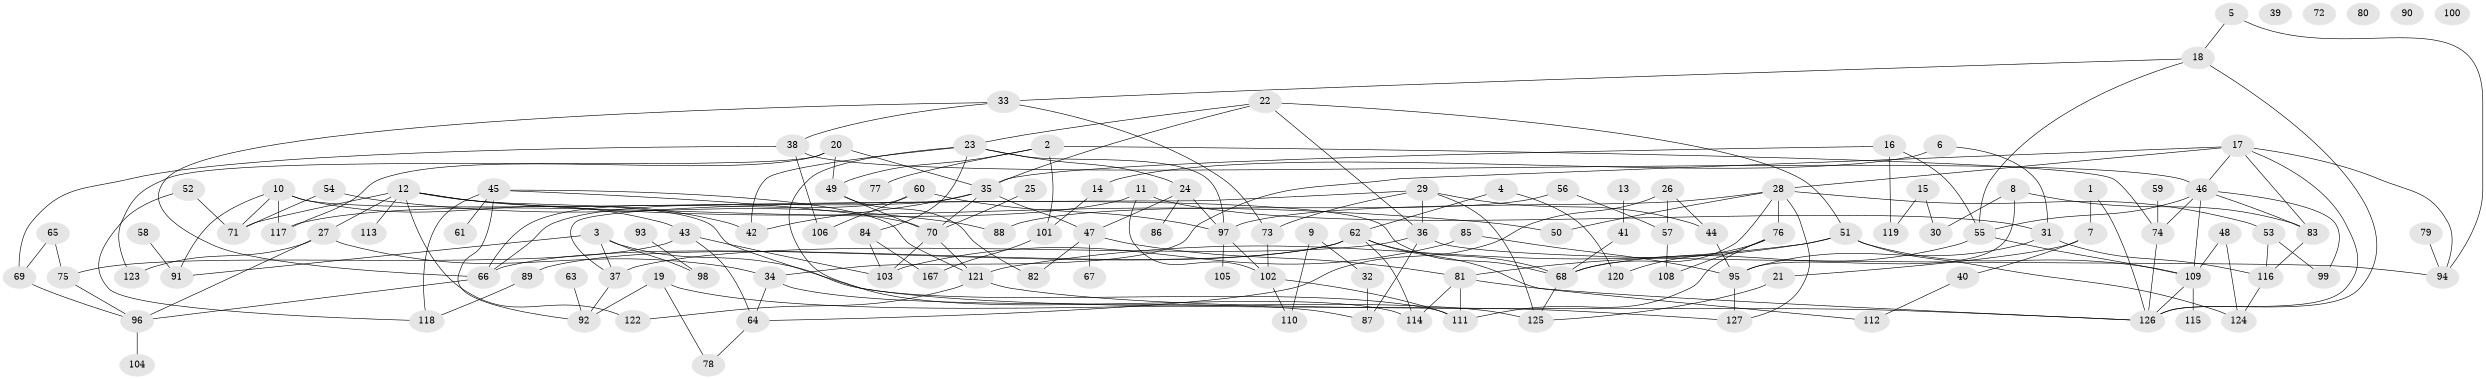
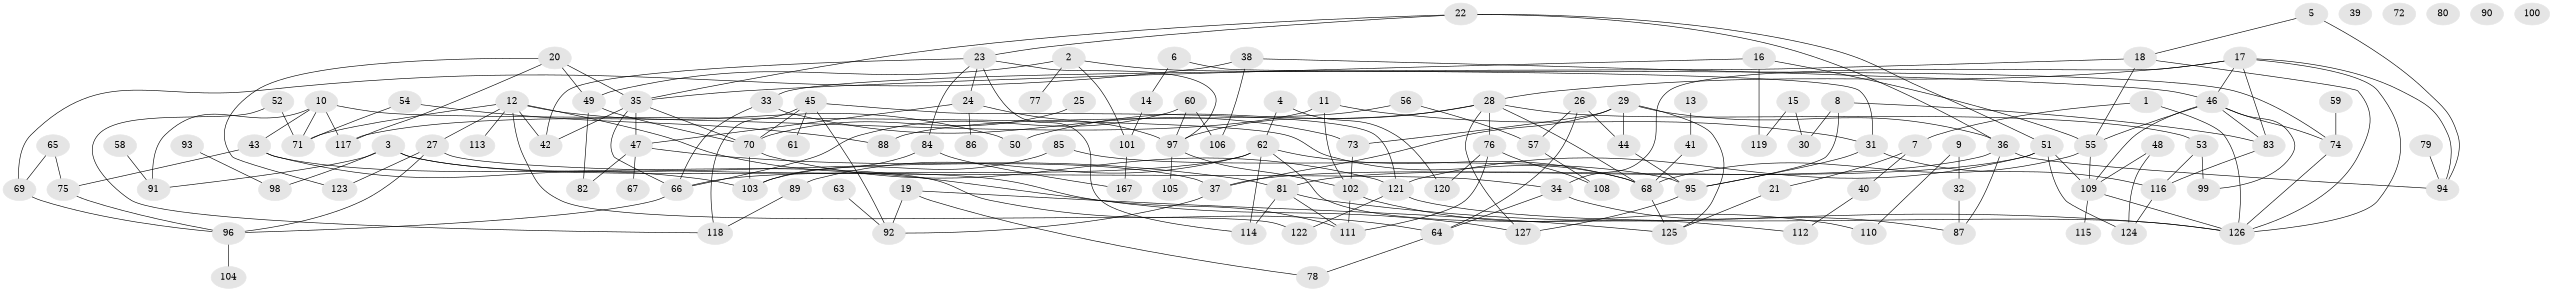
(895, 116) -> none
